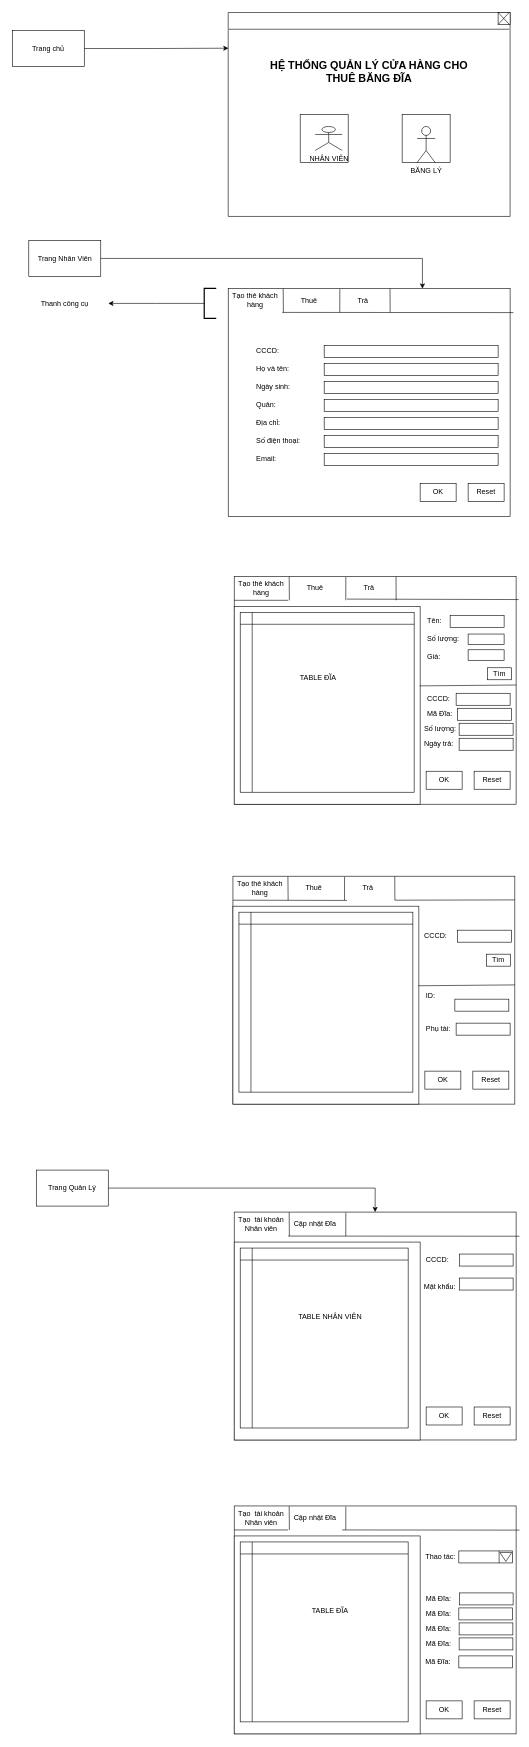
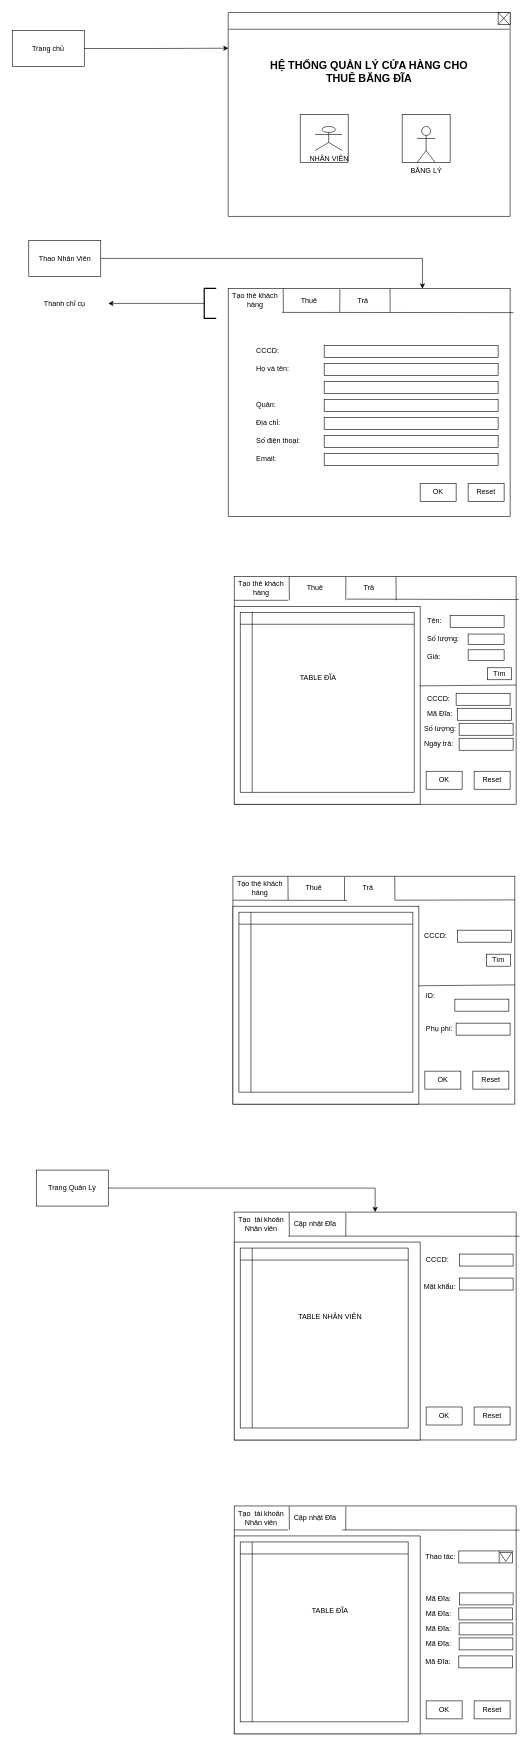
(65, 258) -> (65, 258)
(65, 303) -> (65, 303)
(273, 387) -> none
(440, 1029) -> (441, 1029)
